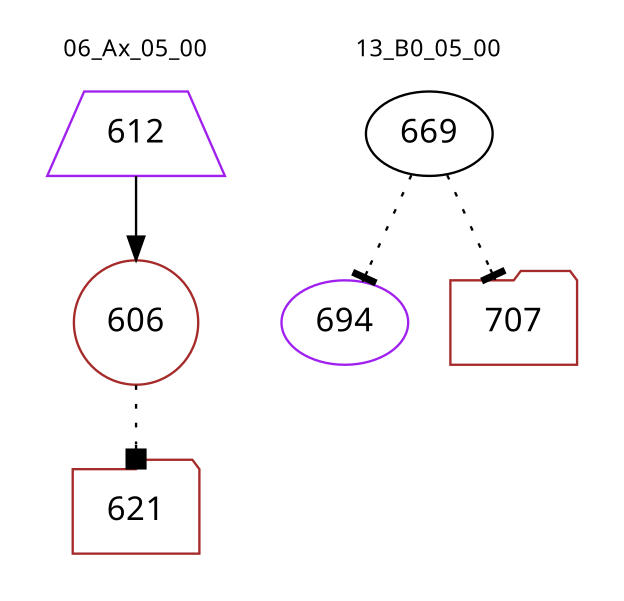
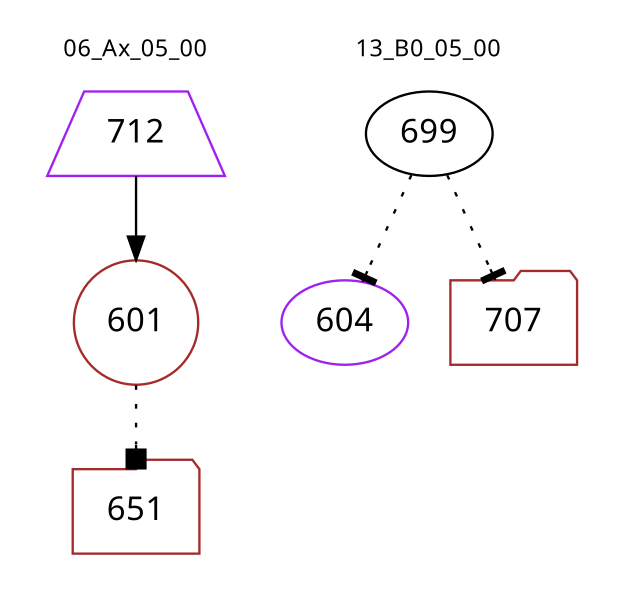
(136, 134) -> (136, 134)
(429, 134) -> (429, 134)
(136, 323) -> (136, 323)
(345, 323) -> (345, 323)
(136, 511) -> (136, 511)
